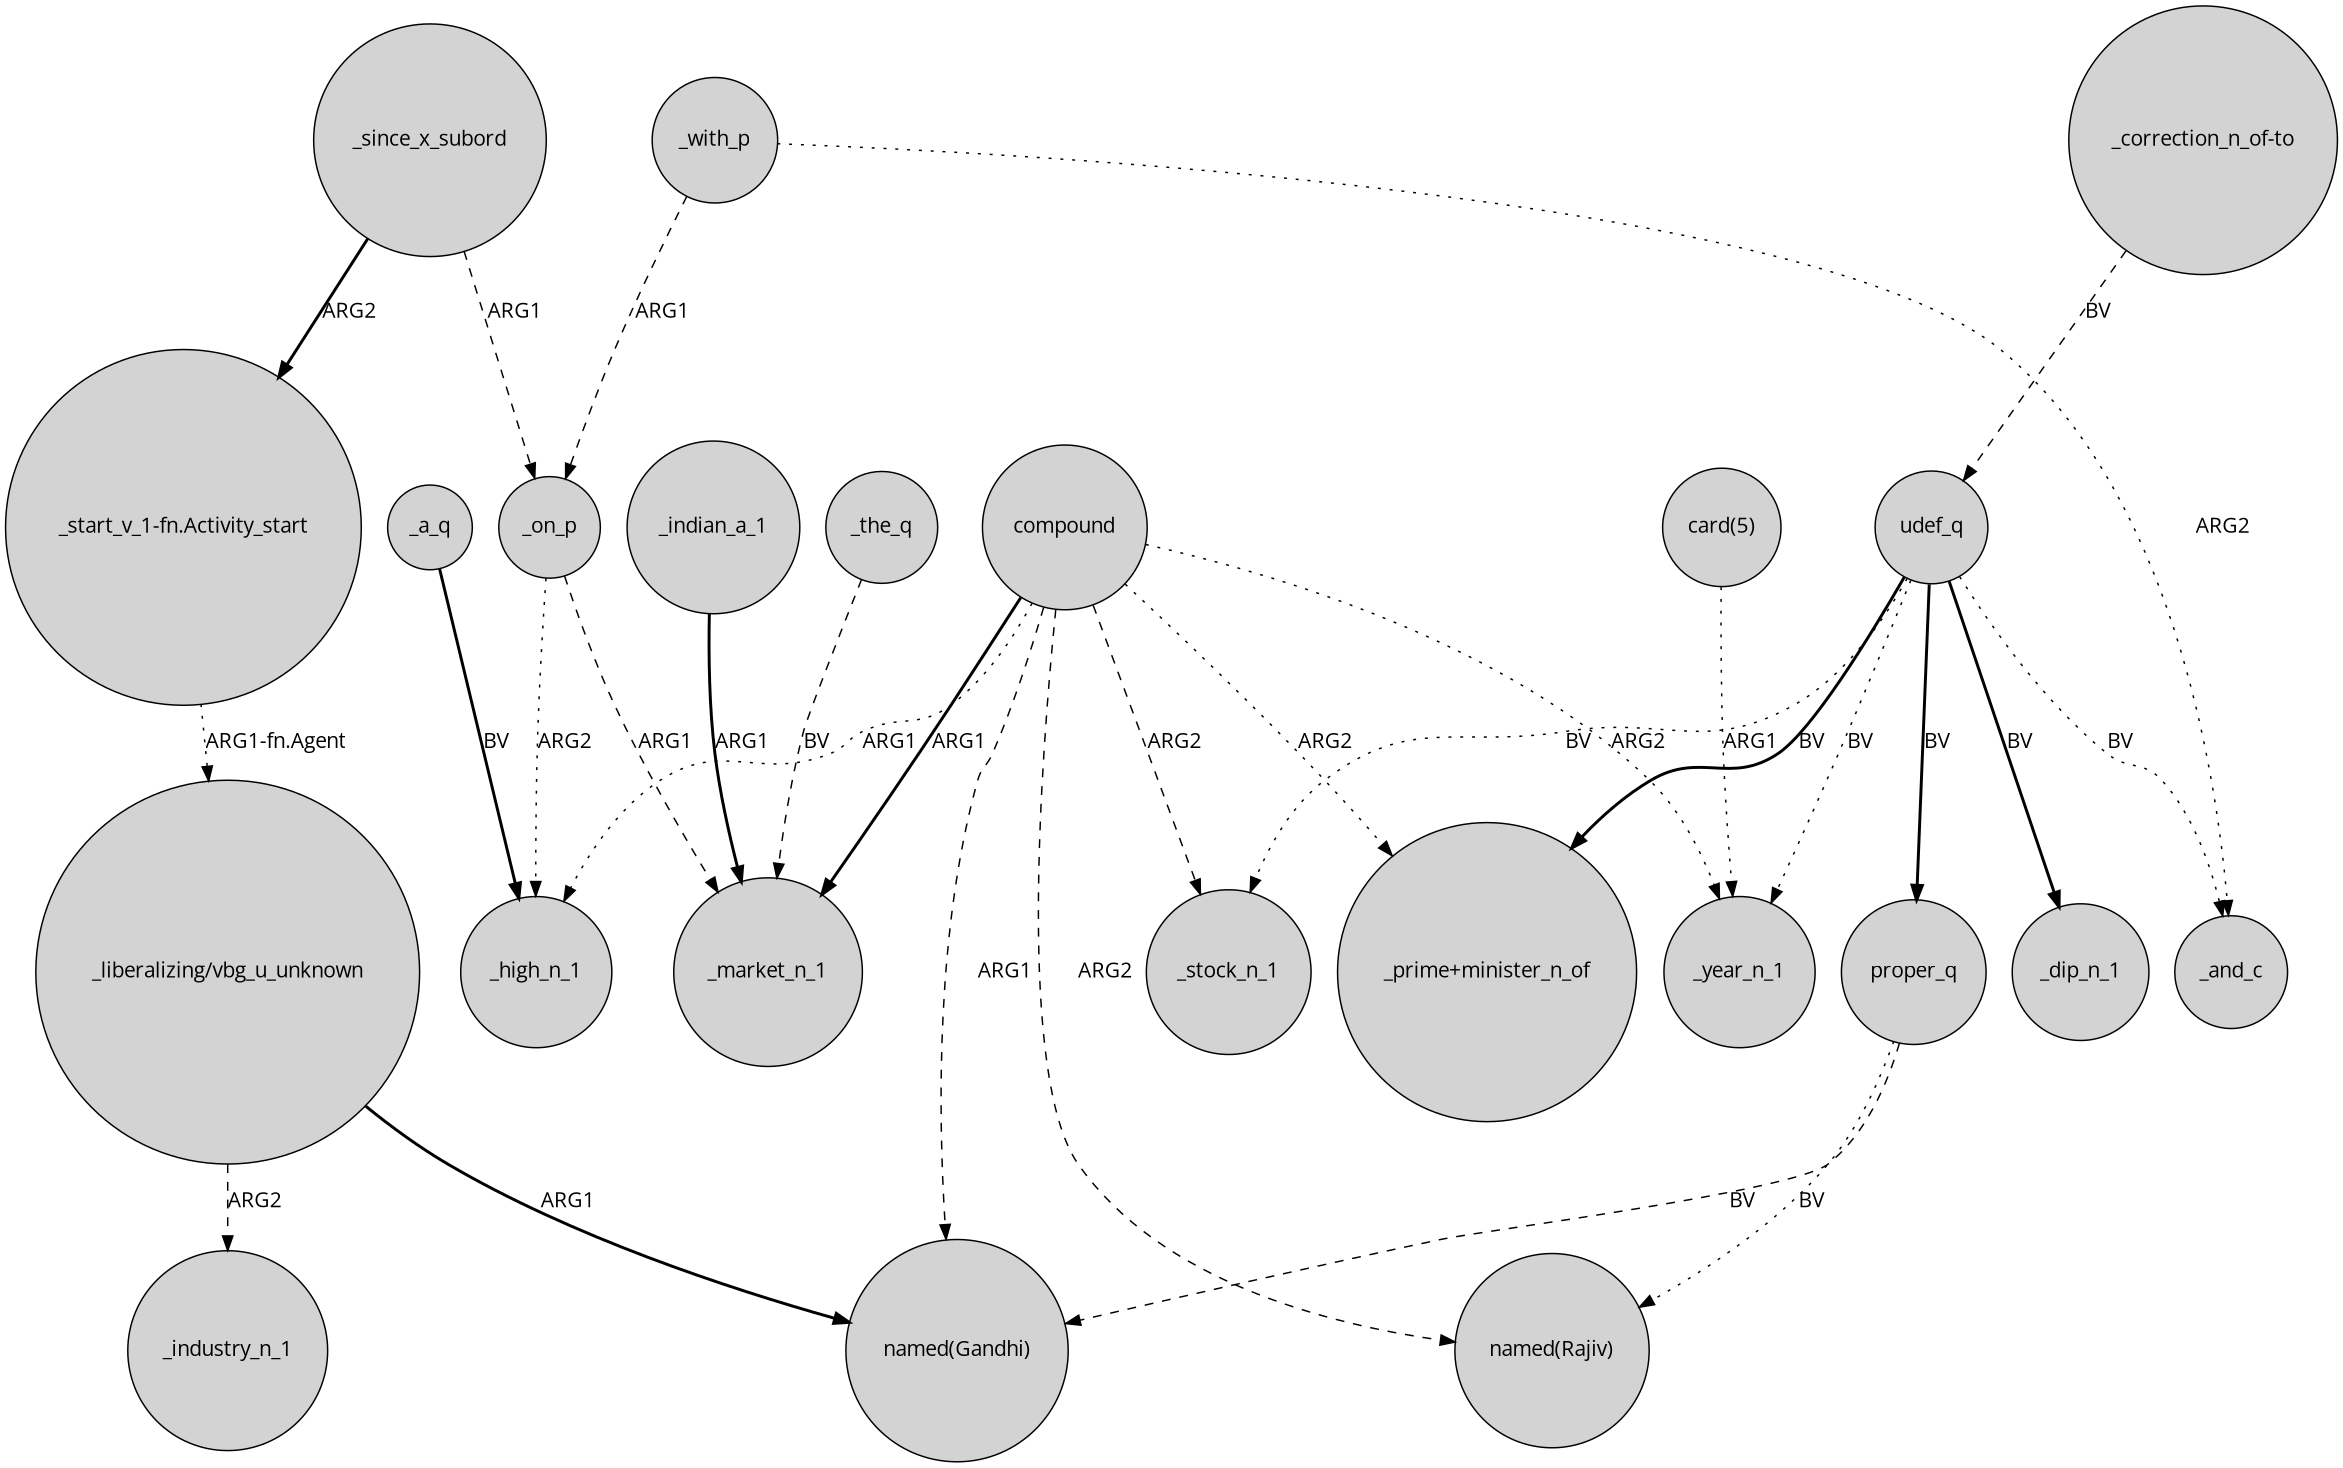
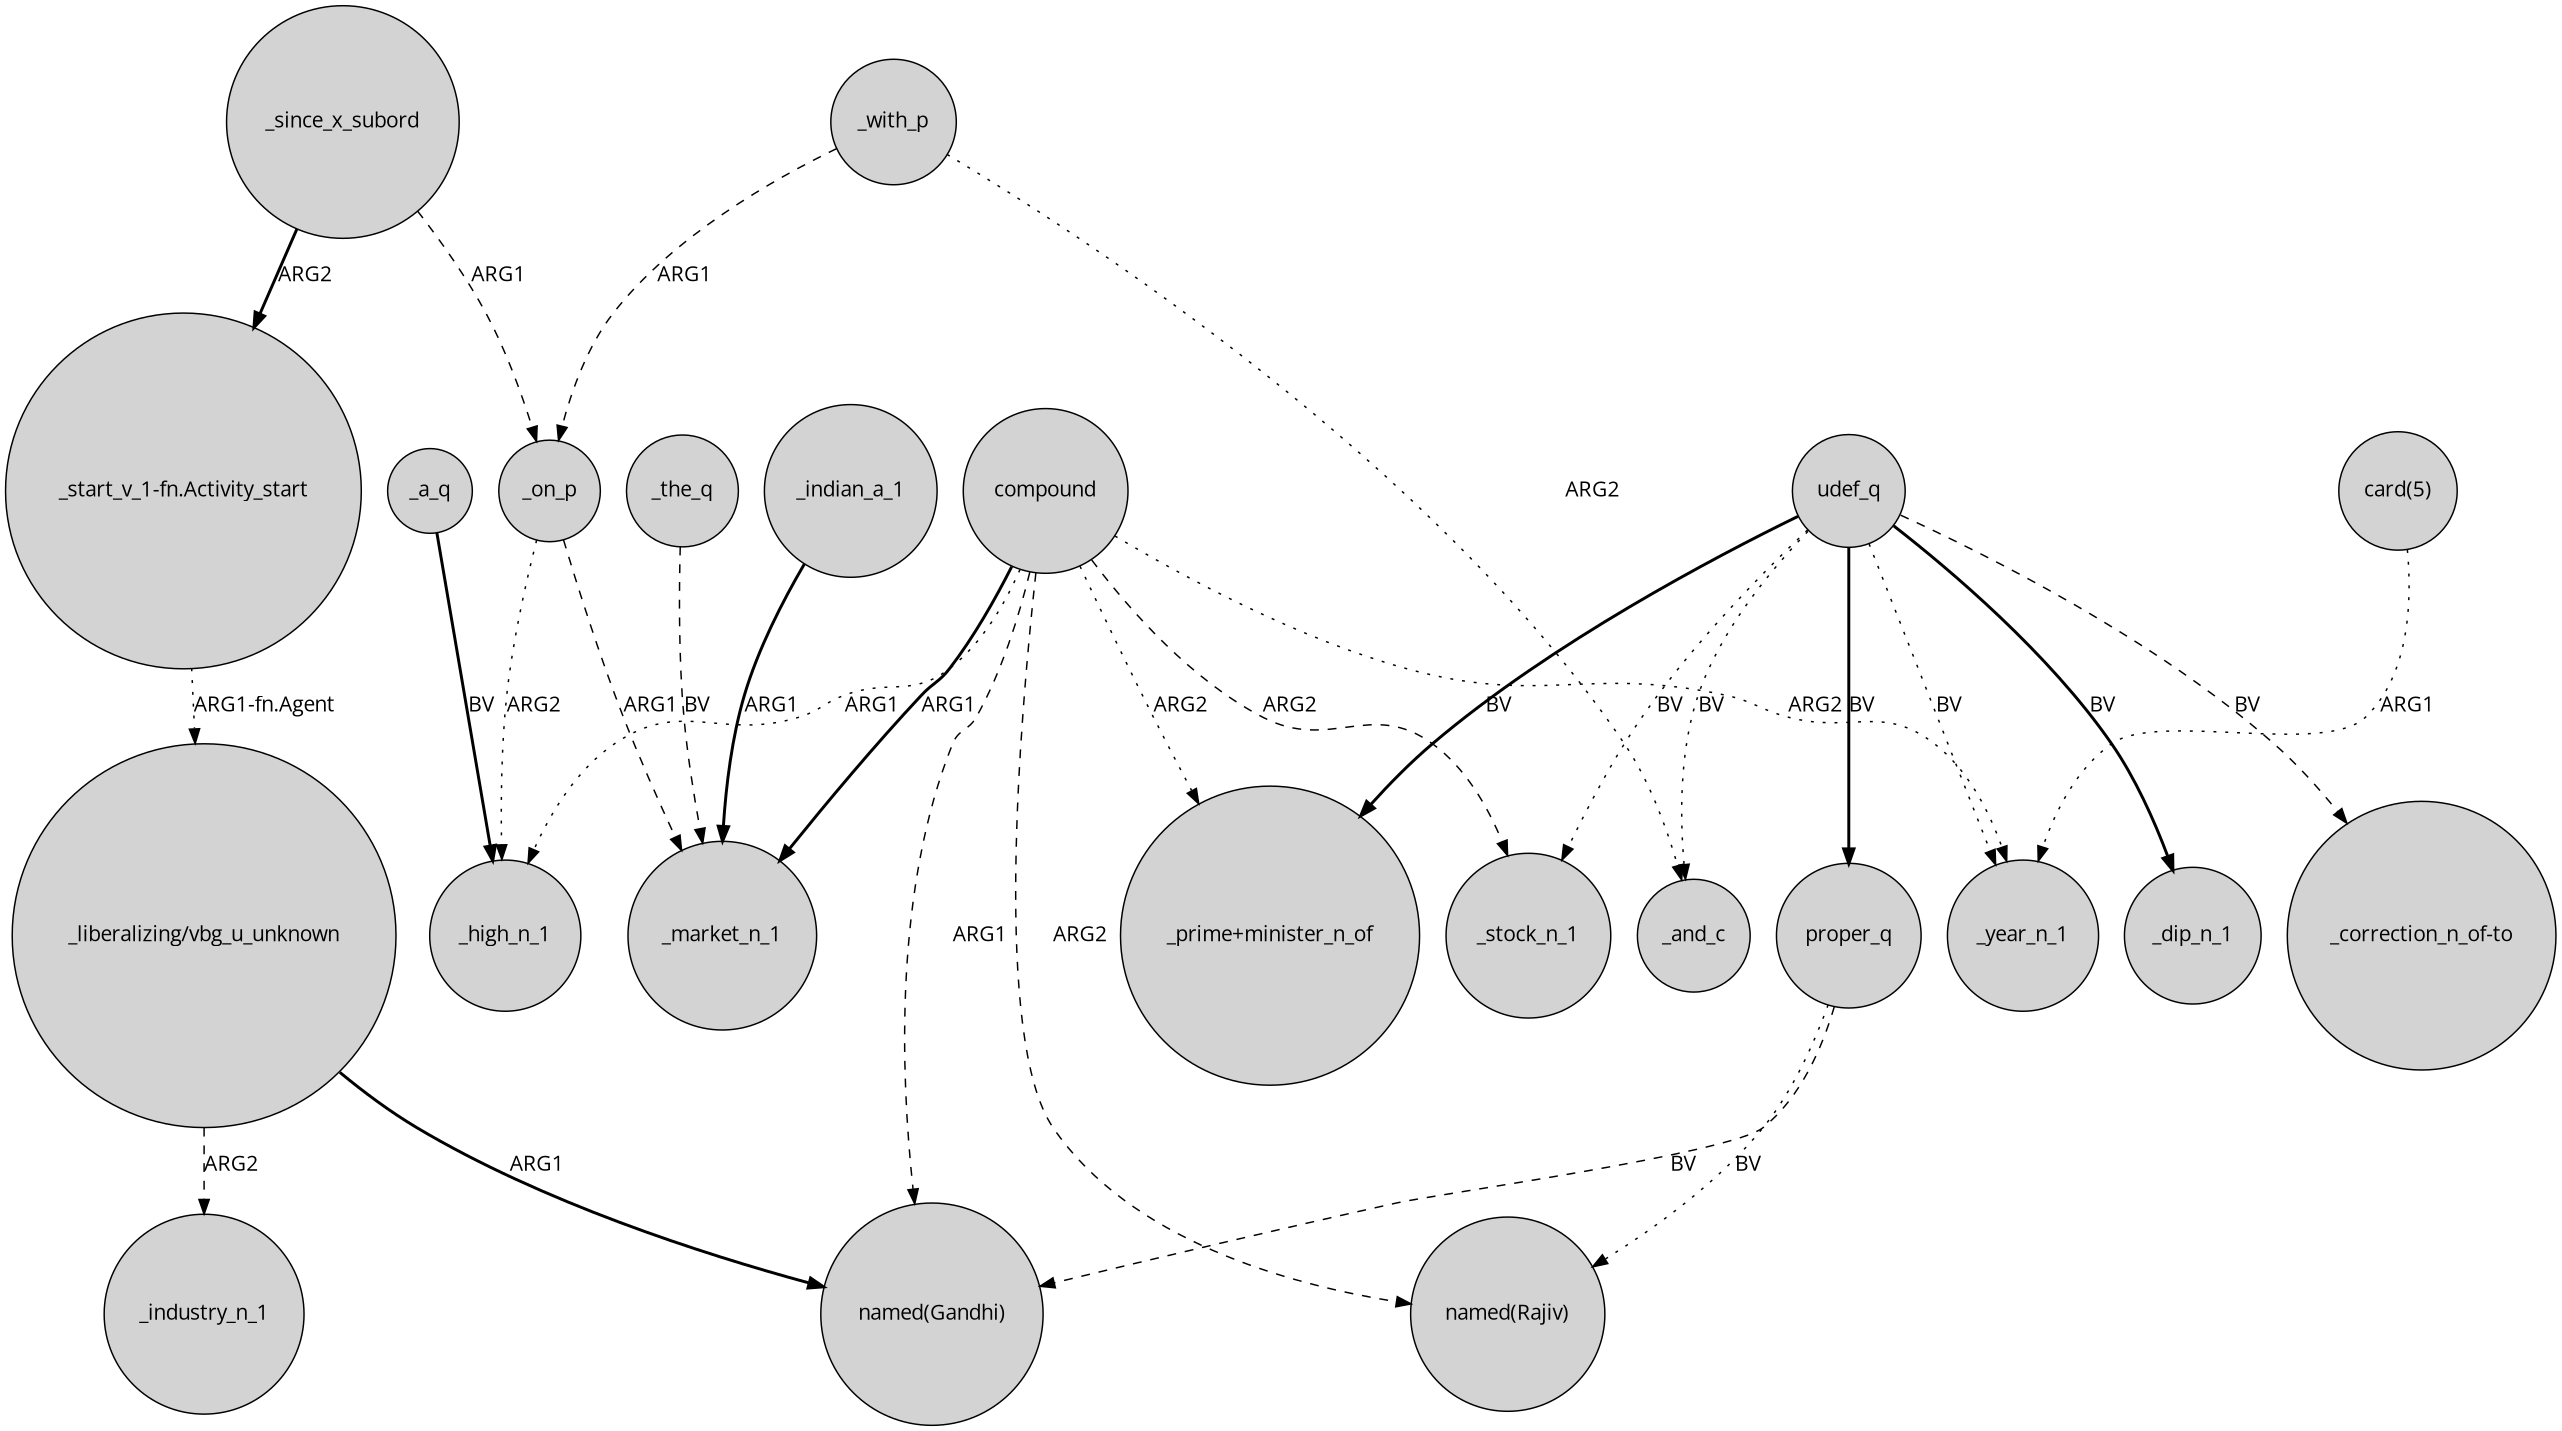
(2049, 359) -> (2135, 641)
